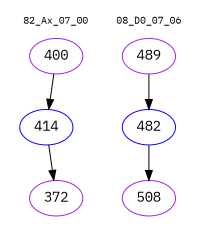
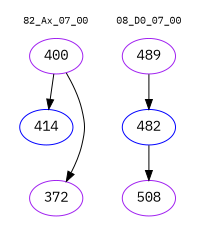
(149, 21) -> (149, 21)
(51, 158) -> (84, 122)
